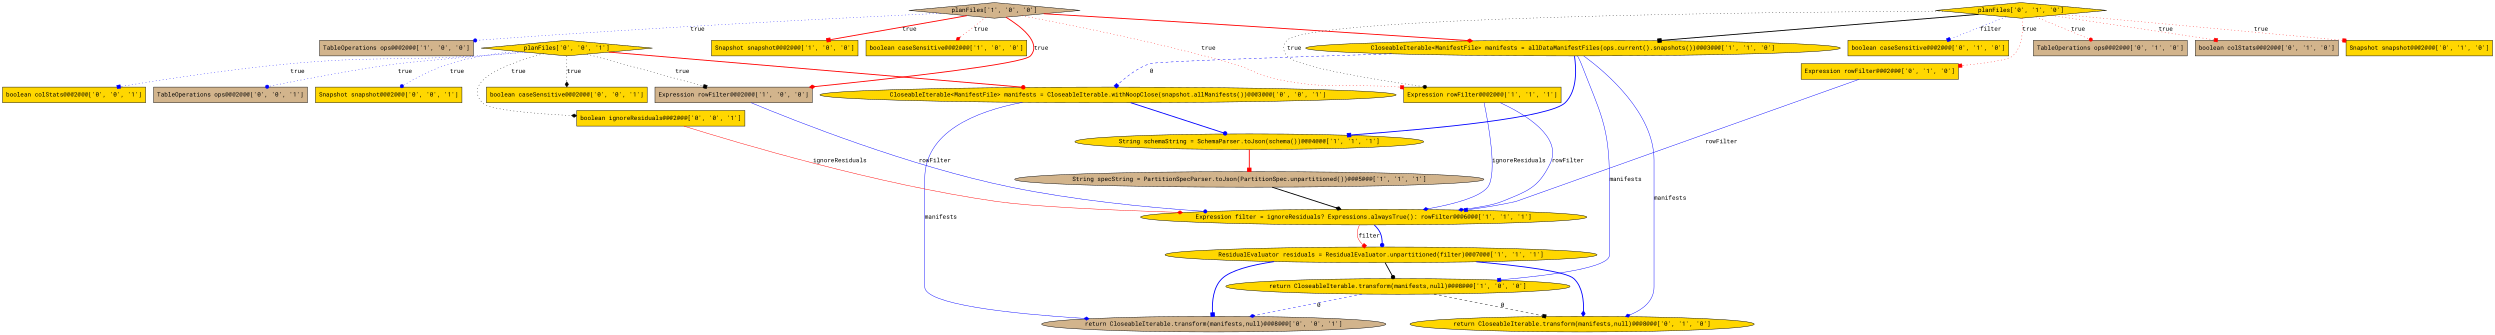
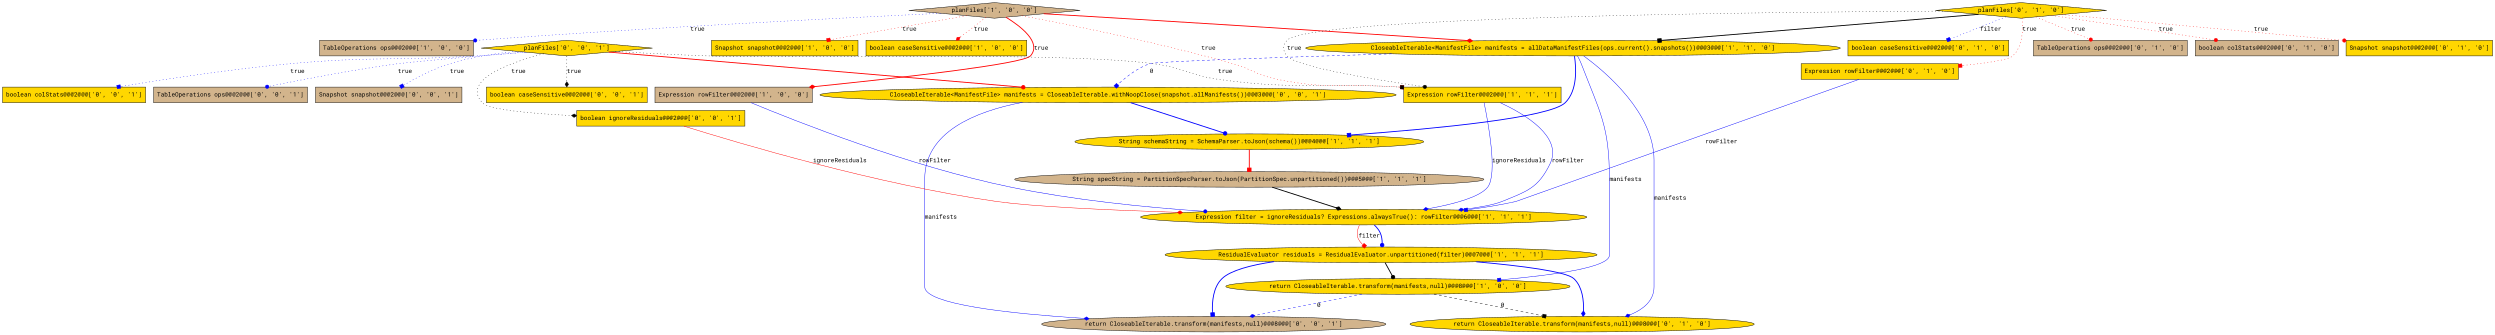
(2202, 27) -> (2202, 27)
(899, 28) -> (899, 28)
(2132, 28) -> (2132, 28)
(458, 61) -> (458, 61)
(645, 70) -> (1009, 57)
(389, 95) -> (389, 95)
